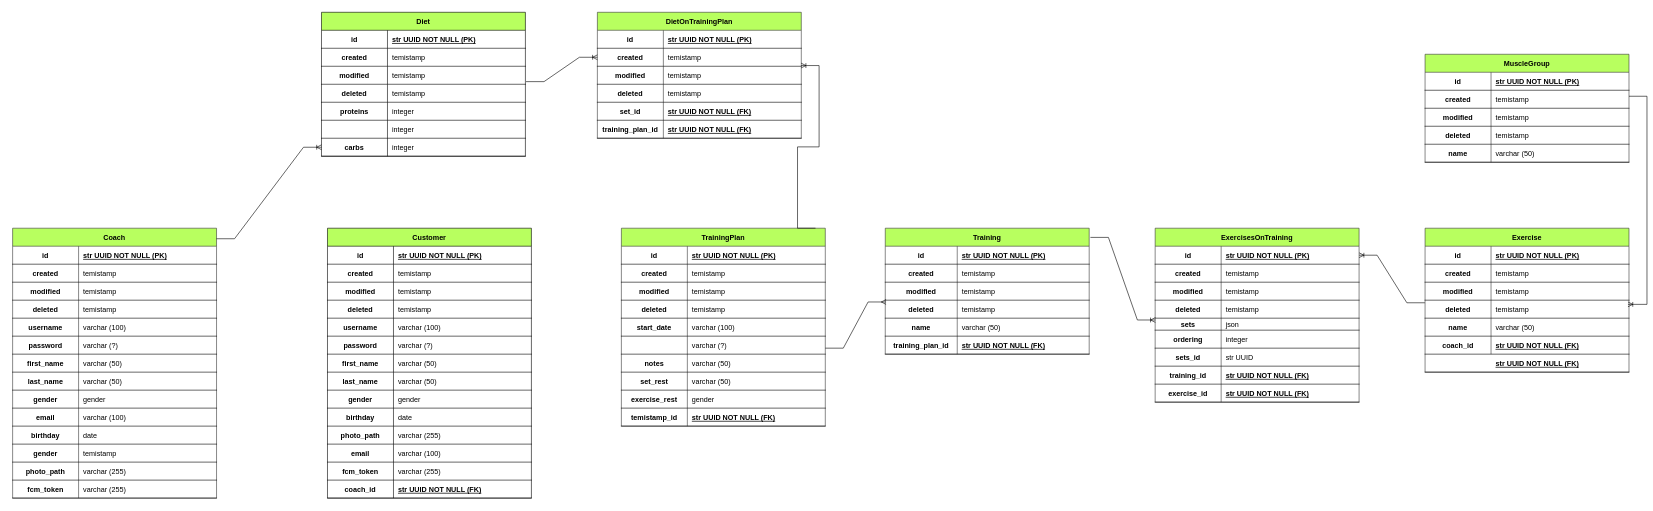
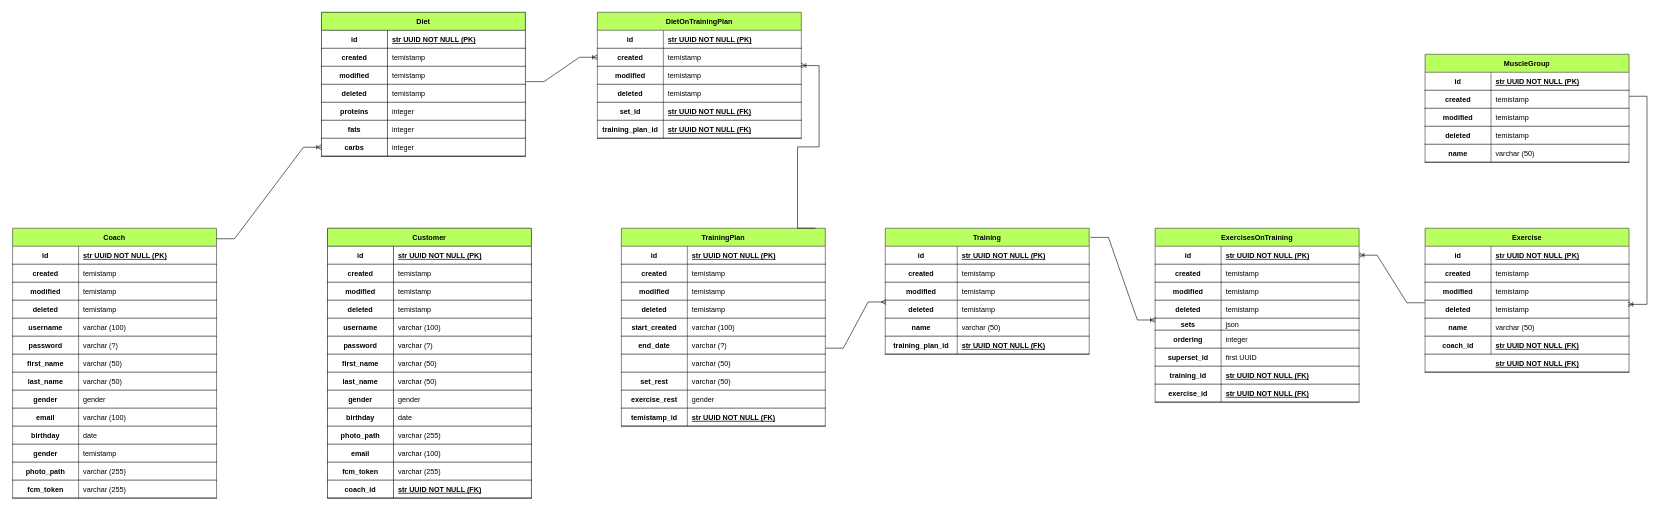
none -> (354, 129)
(654, 328) -> (654, 328)
none -> (654, 345)
(1188, 358) -> (1188, 358)
(1241, 358) -> (1244, 358)
(654, 363) -> none
